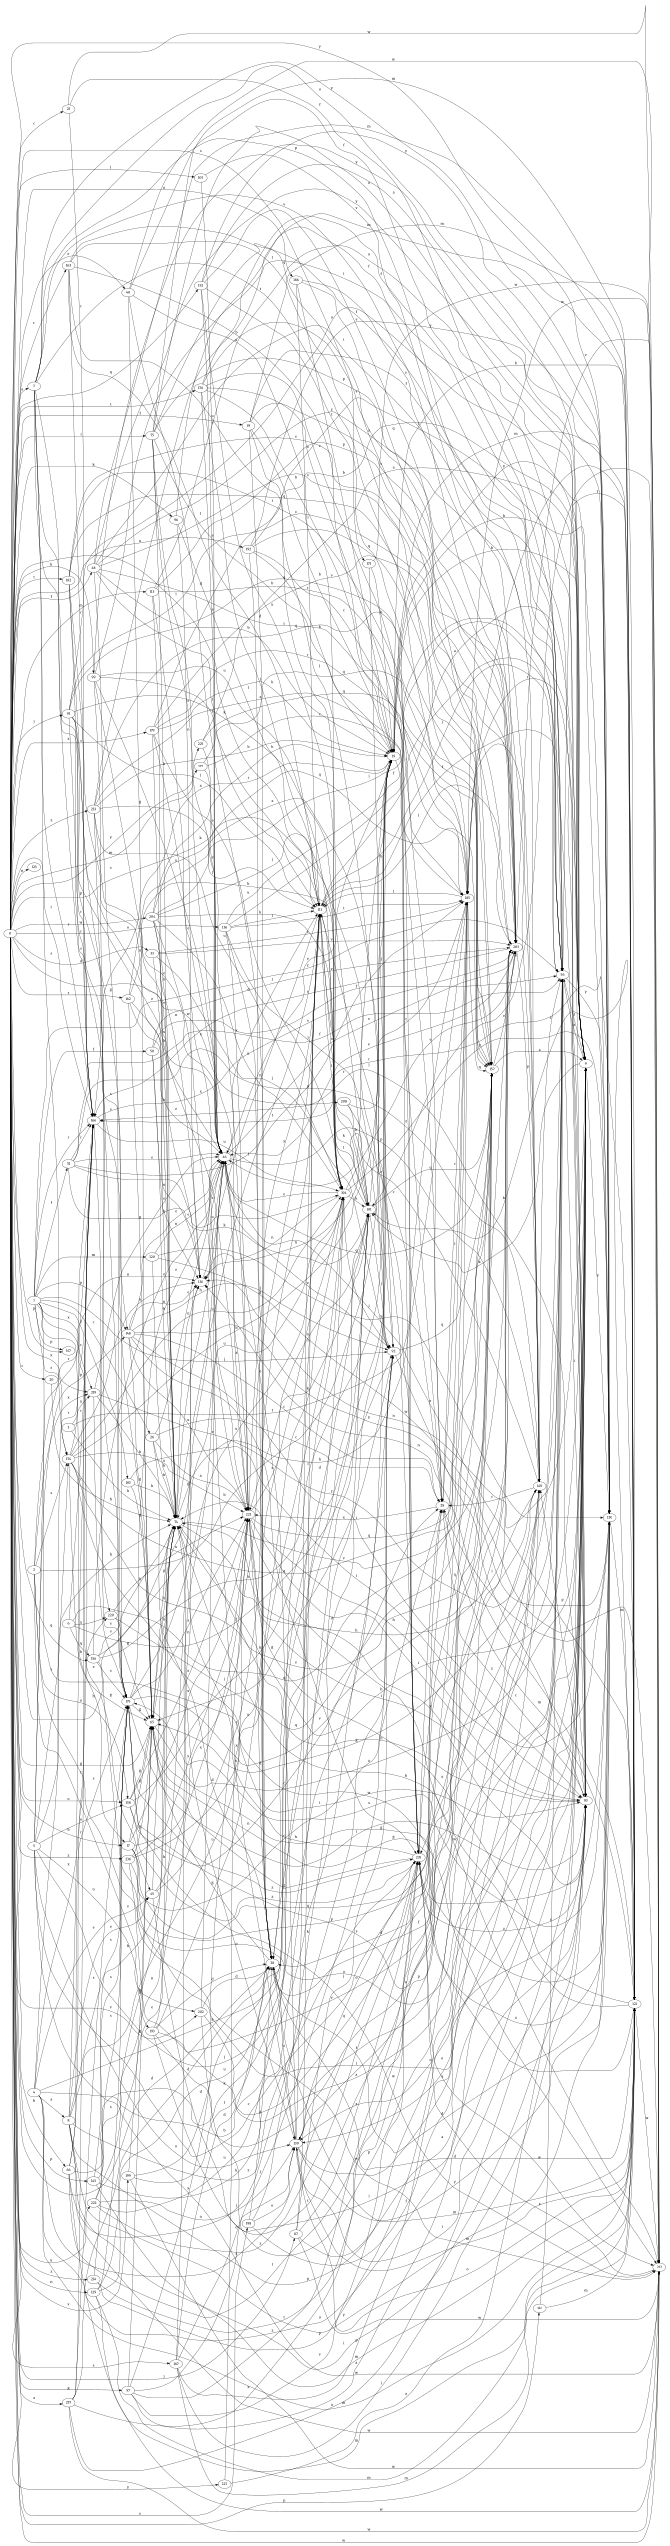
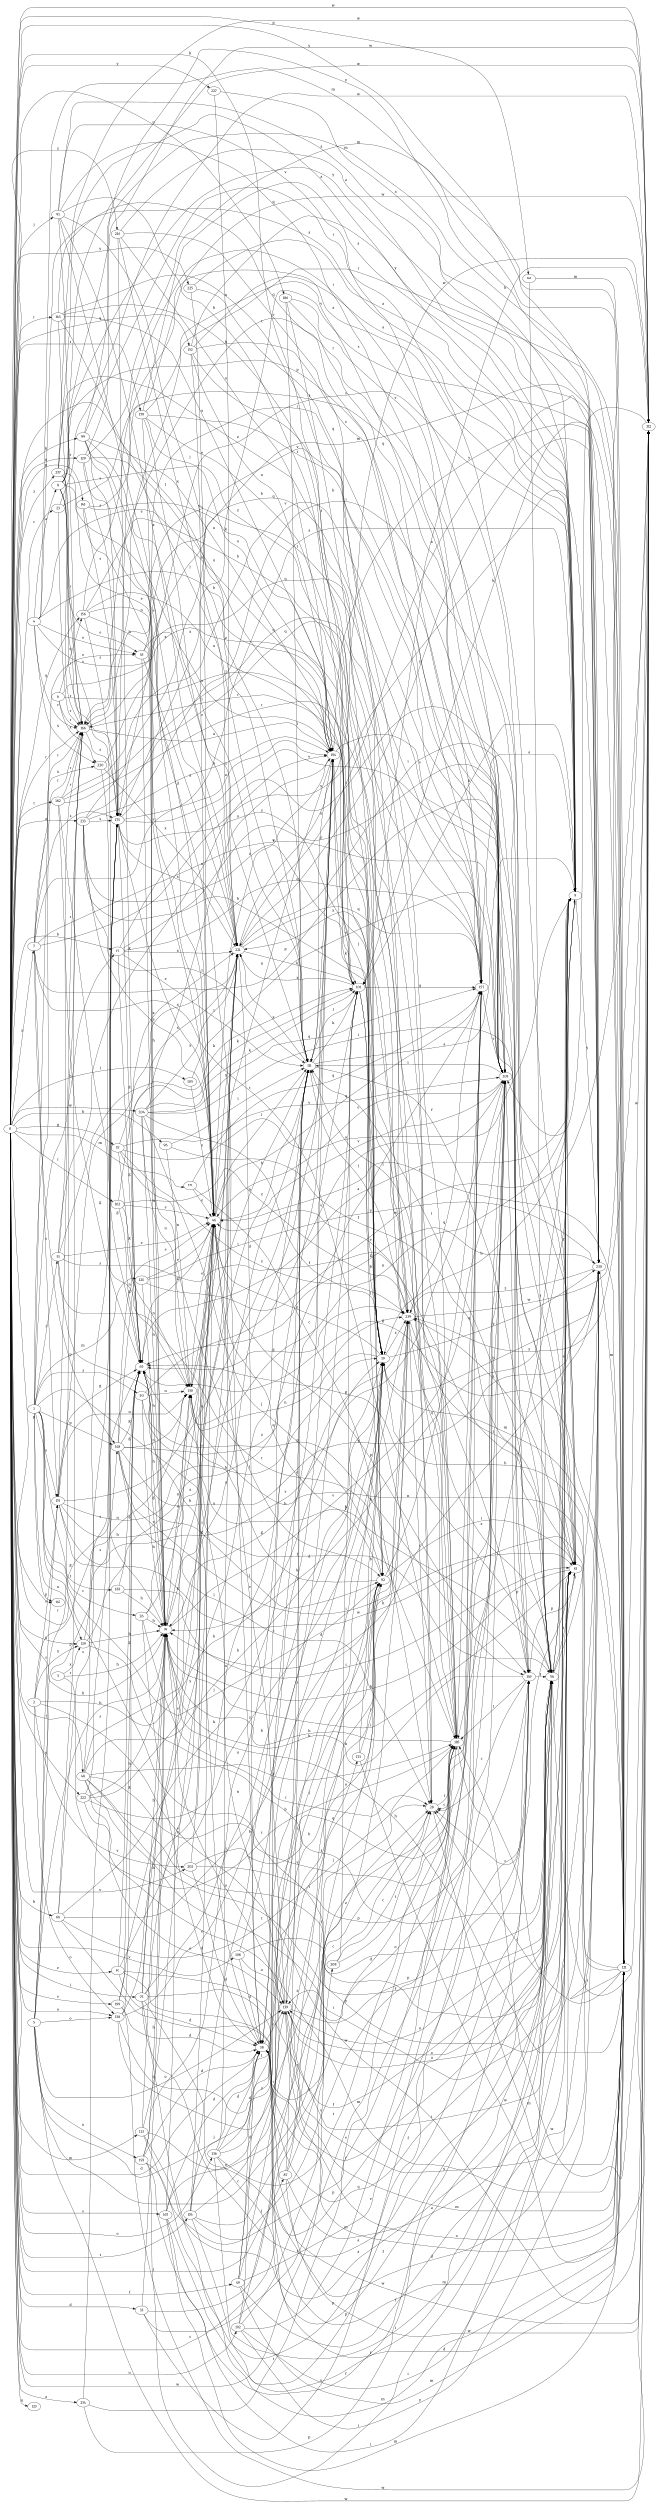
(51, 1380) -> none
